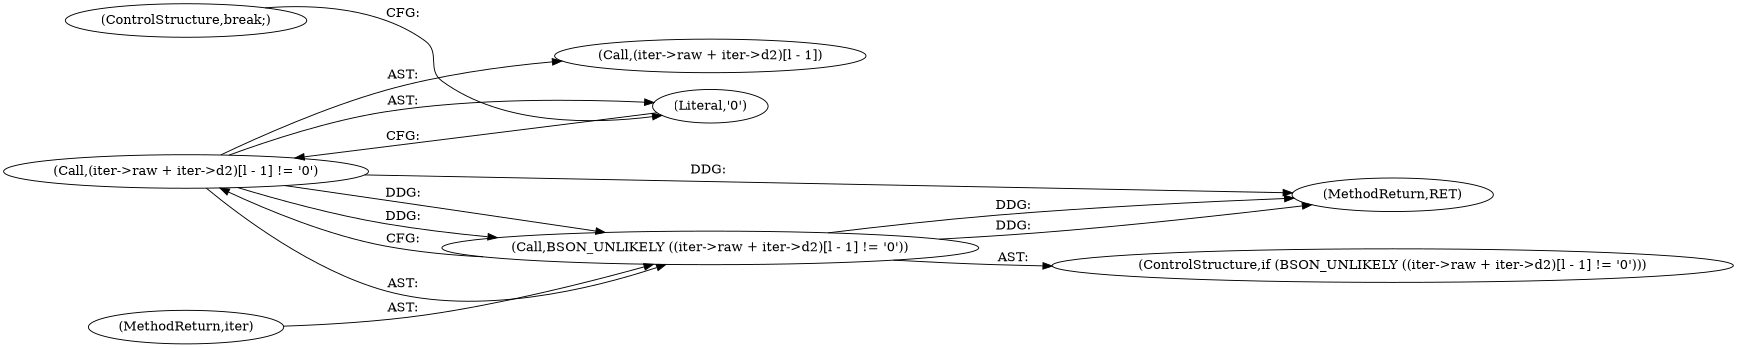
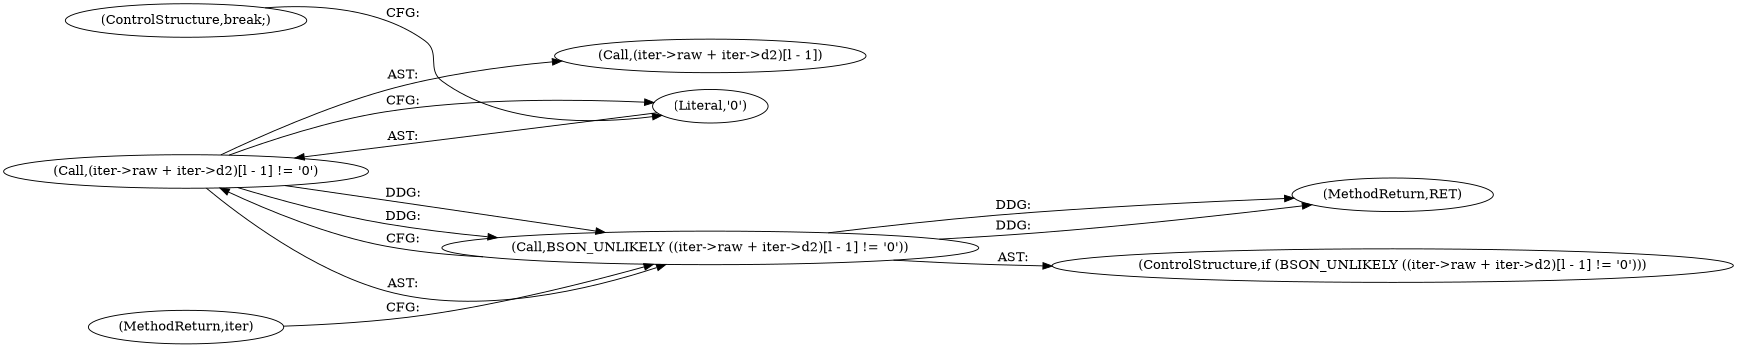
(405, 101) -> (405, 101)
(405, 137) -> (405, 137)
(824, 184) -> none
(405, 308) -> (405, 308)
